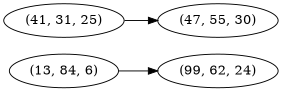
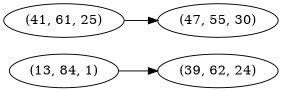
(64, 21) -> (64, 21)
(64, 71) -> (64, 71)
(218, 71) -> (218, 71)
